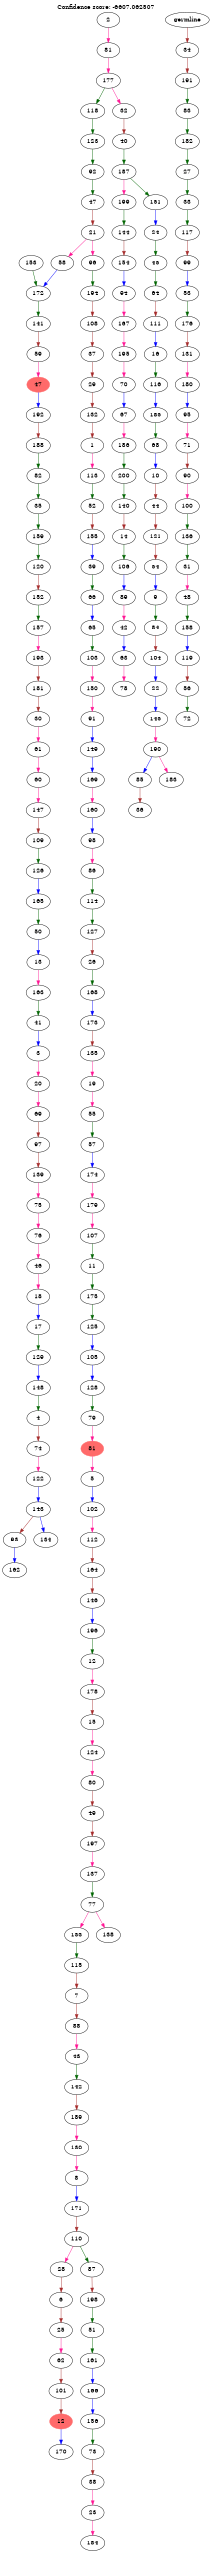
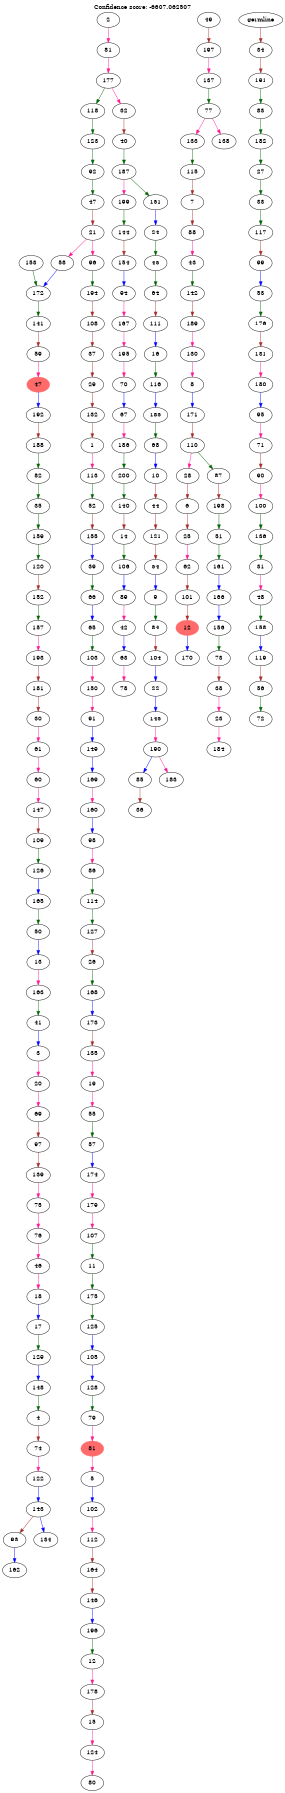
(92, 1796) -> none
